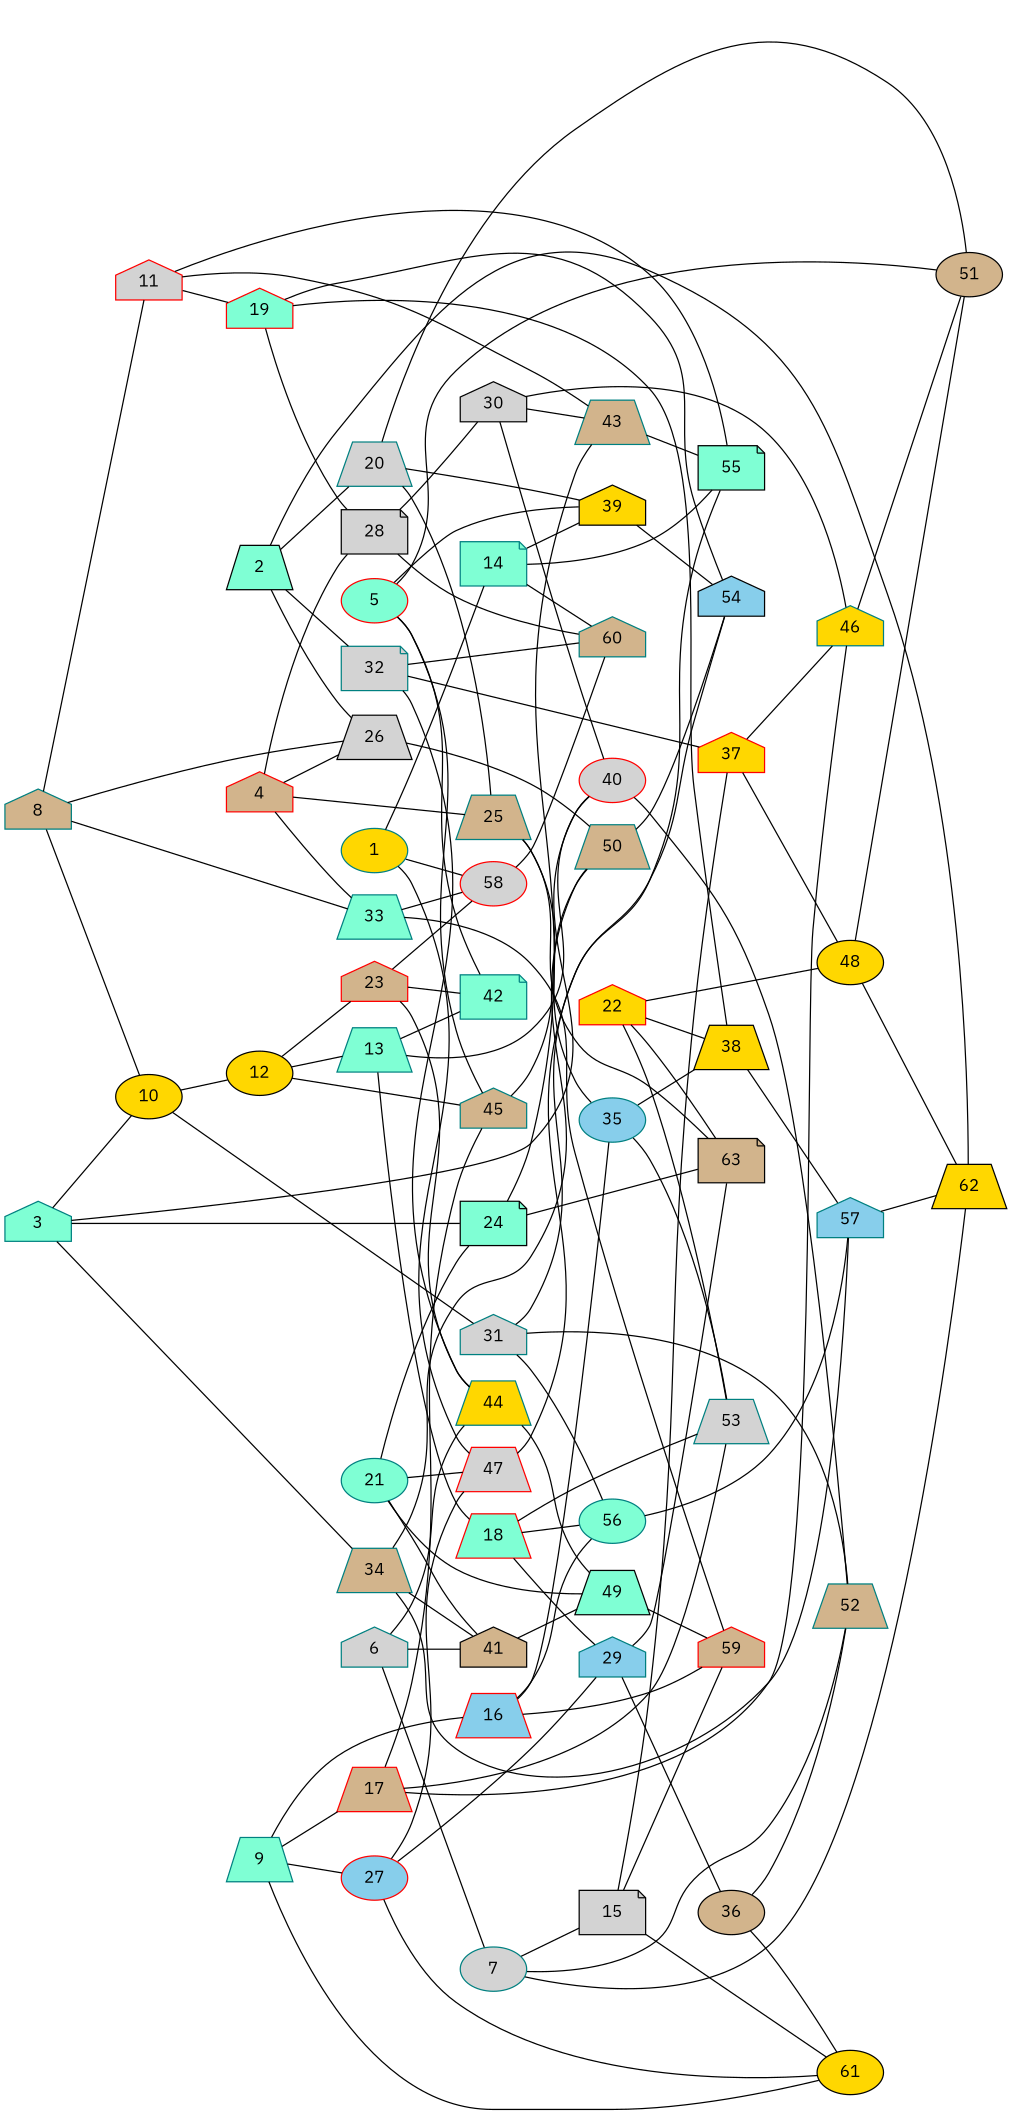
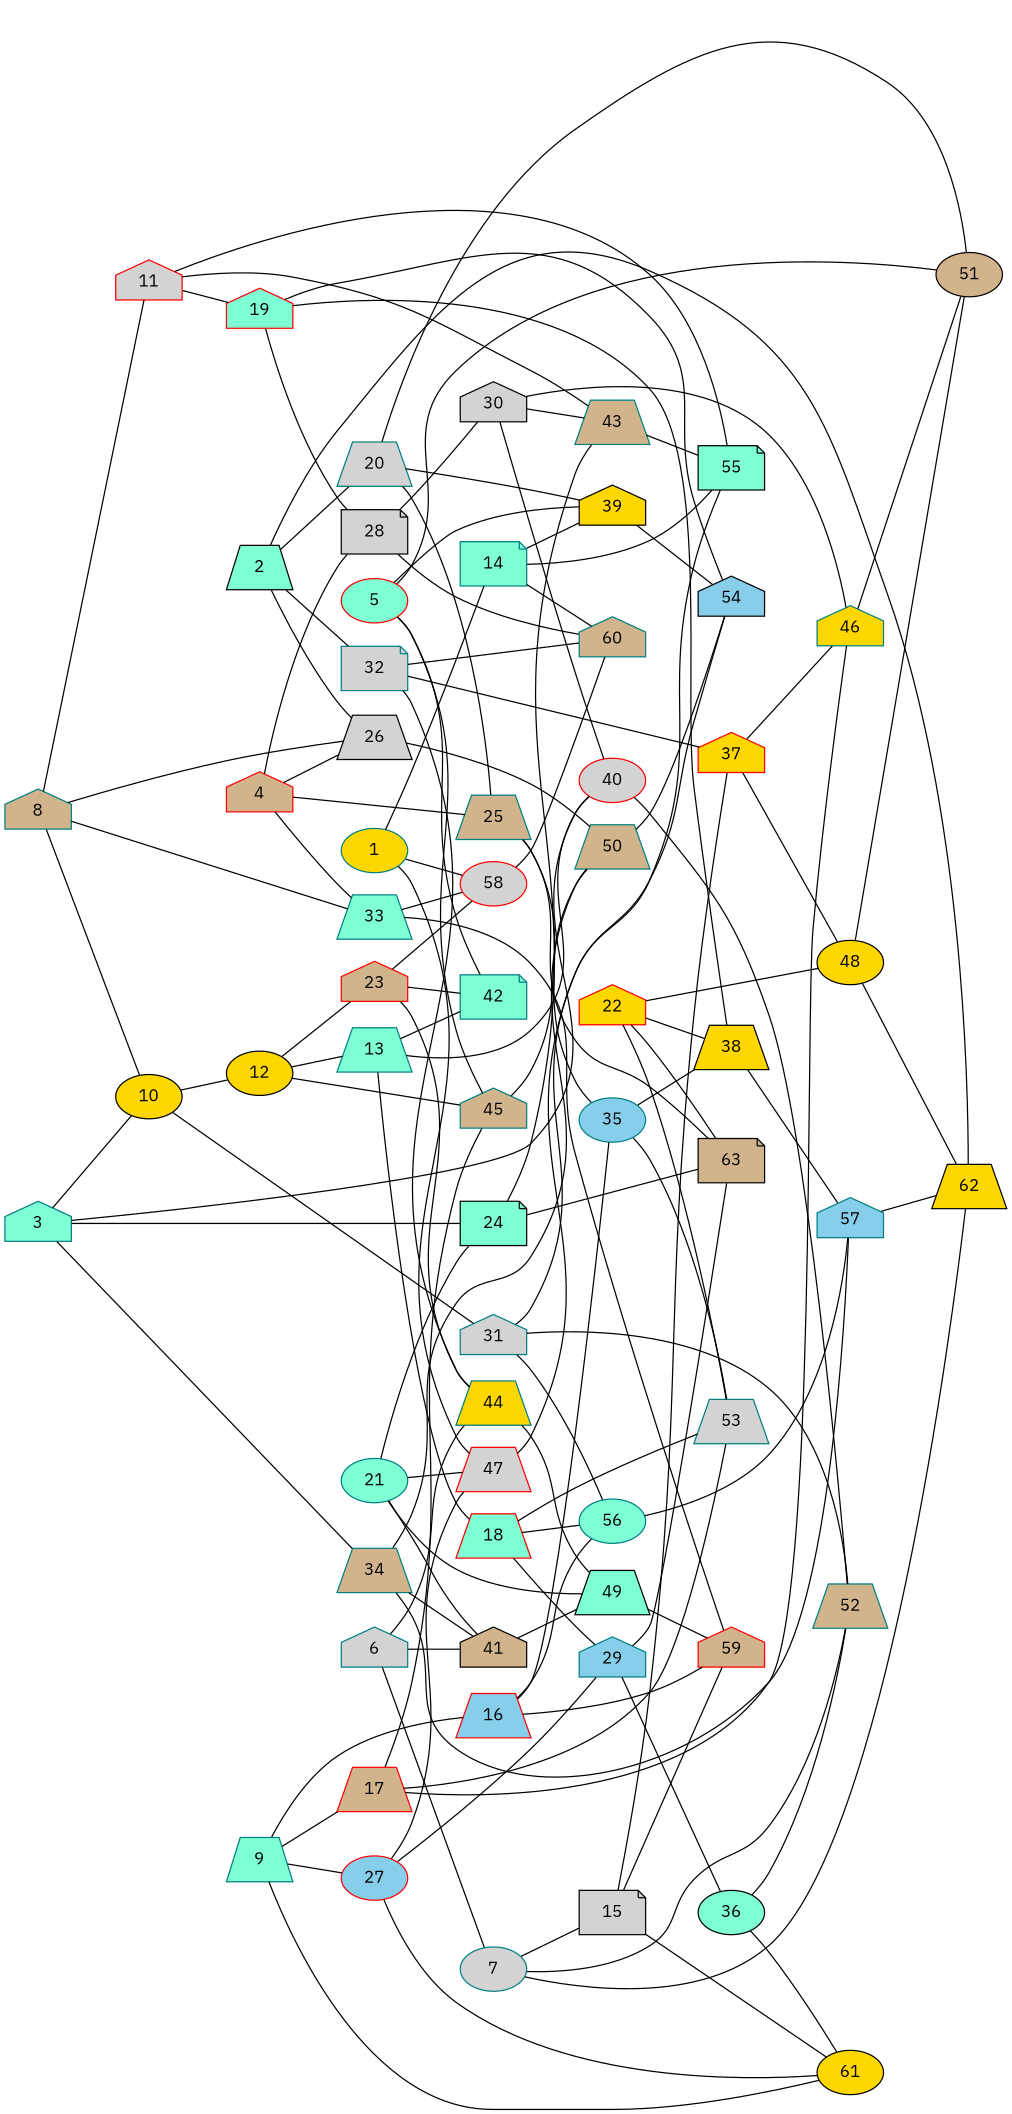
(731, 1913) -> (731, 1913)
